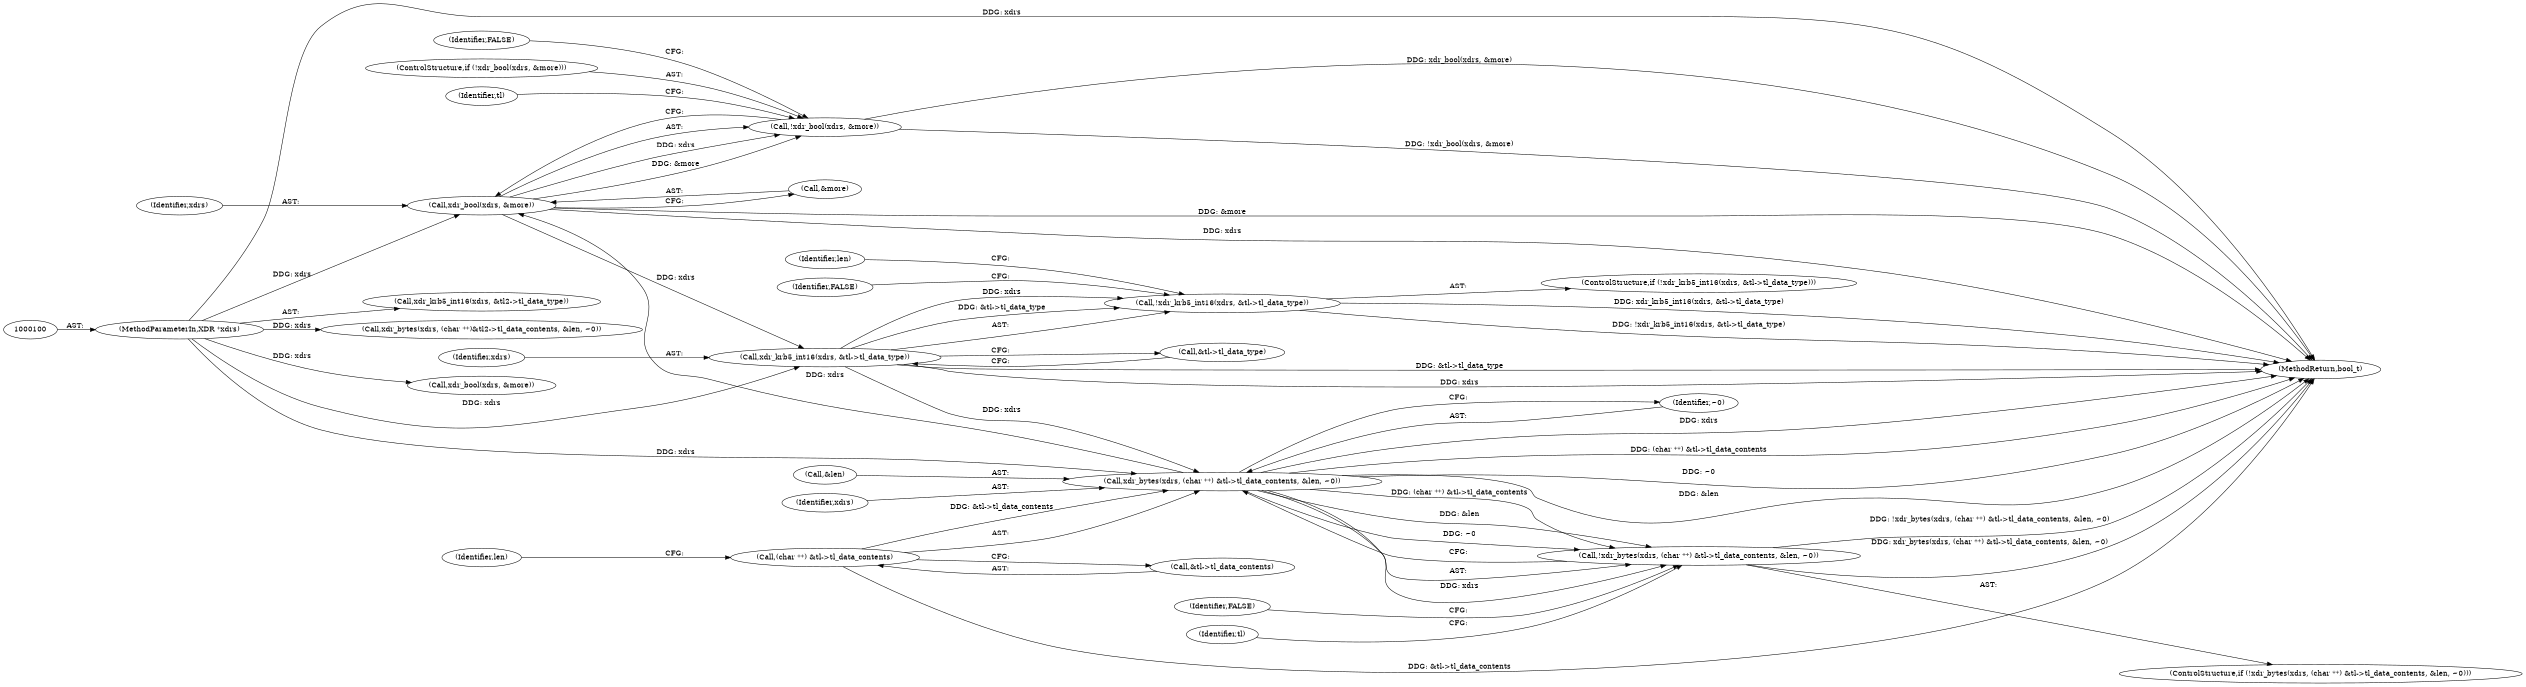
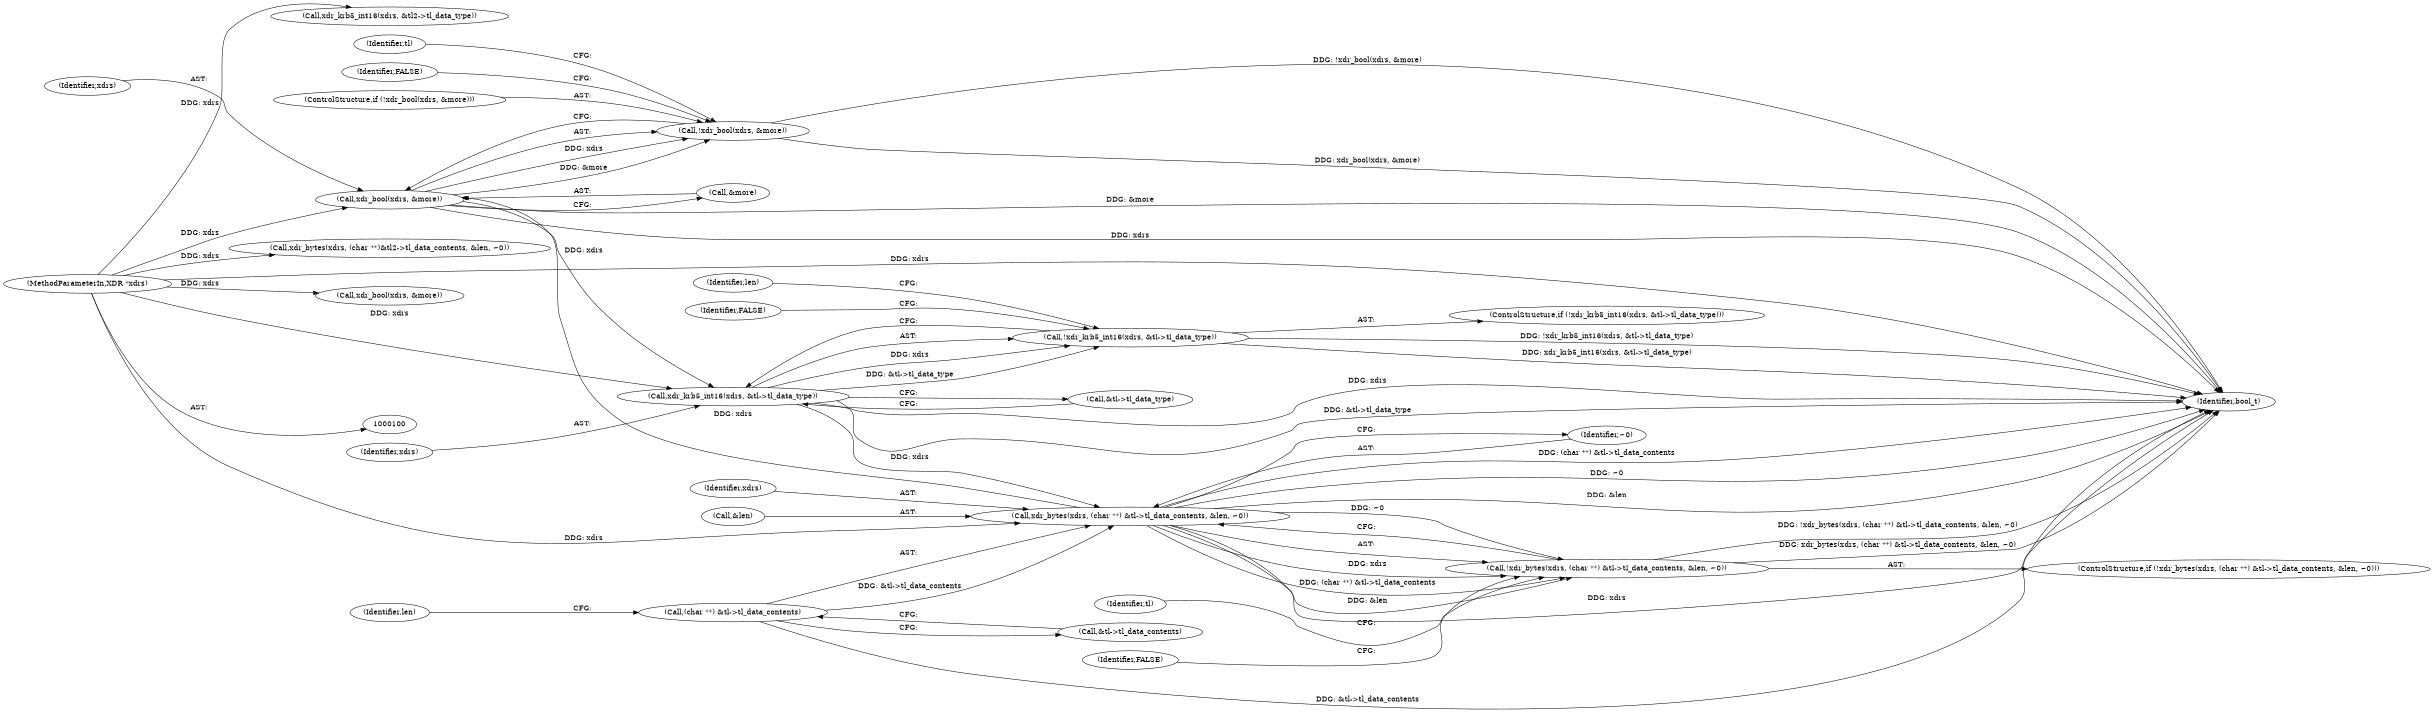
(292, 312) -> (200, 103)
none -> (894, 326)
(74, 330) -> (196, 418)
(2321, 369) -> (2229, 402)
(1002, 569) -> (910, 615)
